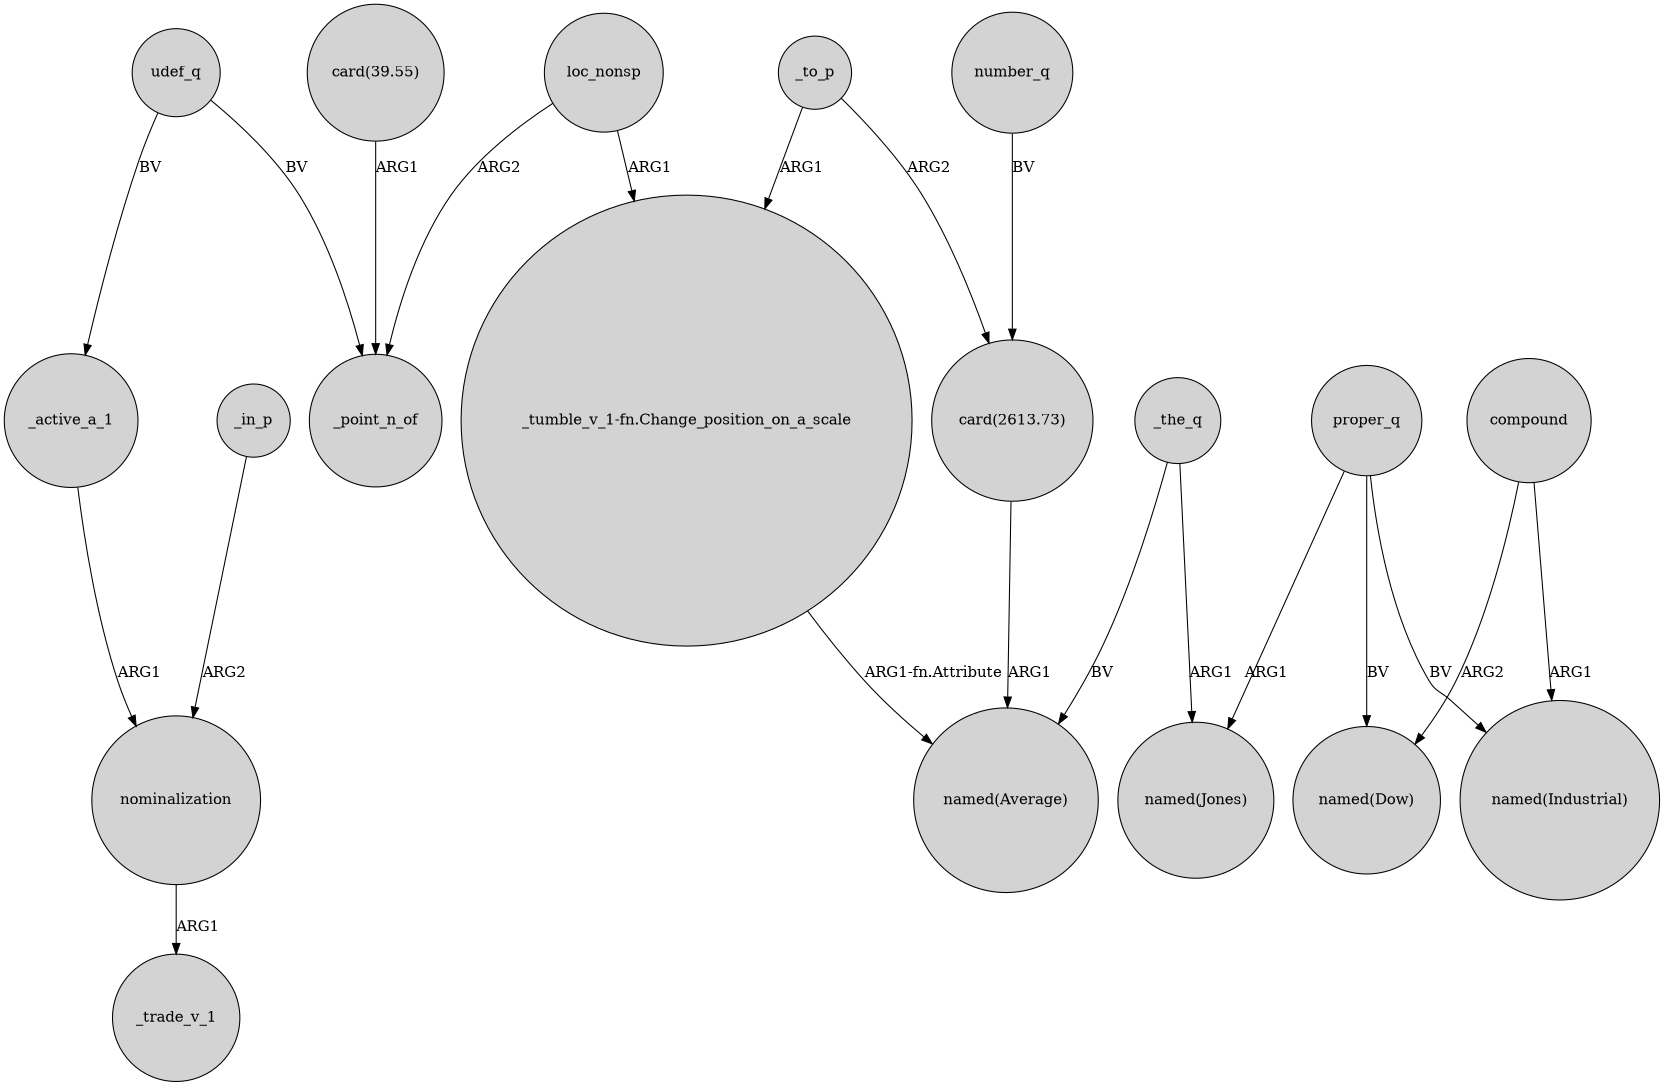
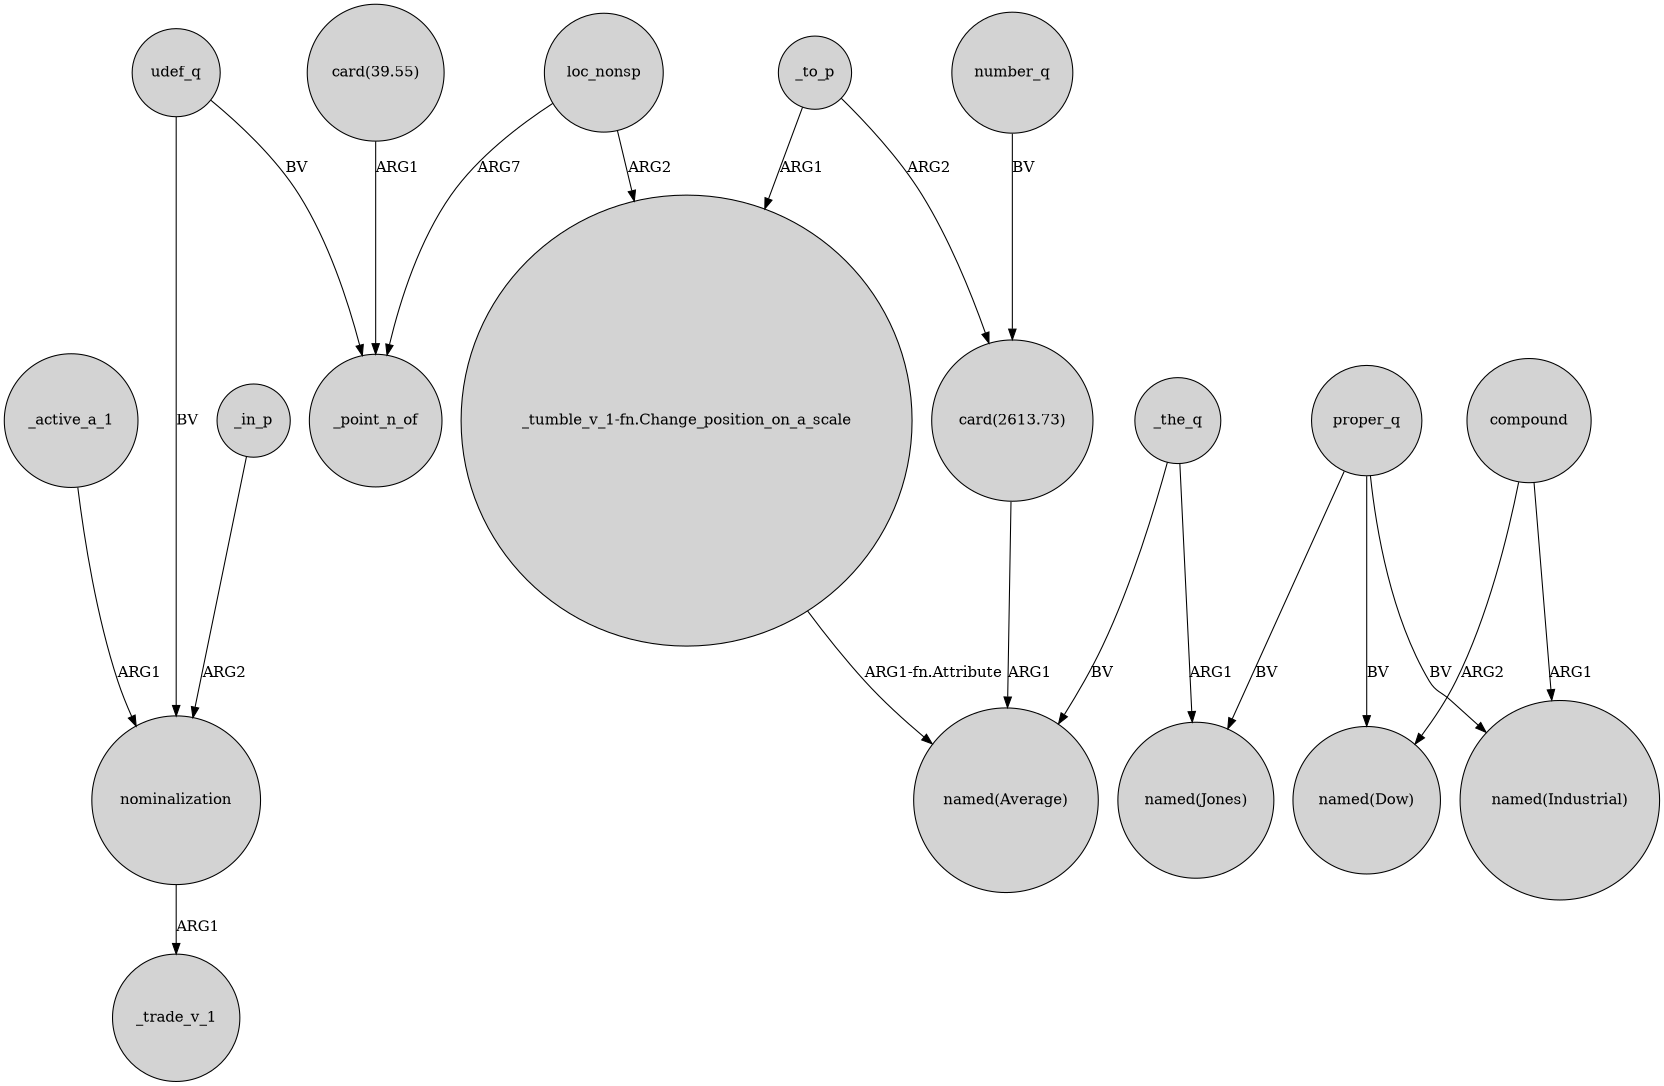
(499, 168) -> (499, 168)
(650, 168) -> (650, 168)
(118, 227) -> (176, 411)
(1266, 673) -> (1266, 673)
